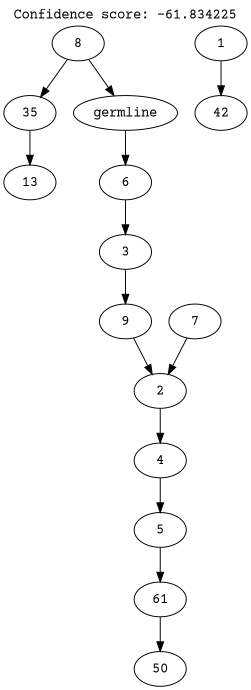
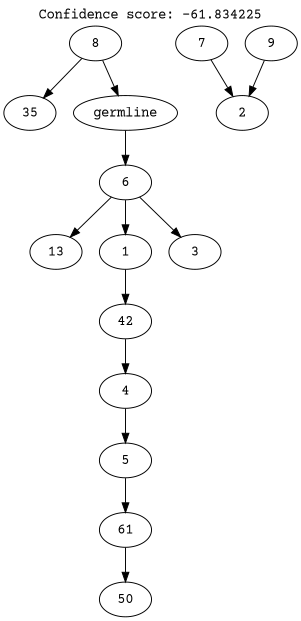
(30, 143) -> (94, 214)
none -> (125, 212)
(125, 282) -> none
(160, 421) -> (125, 351)
